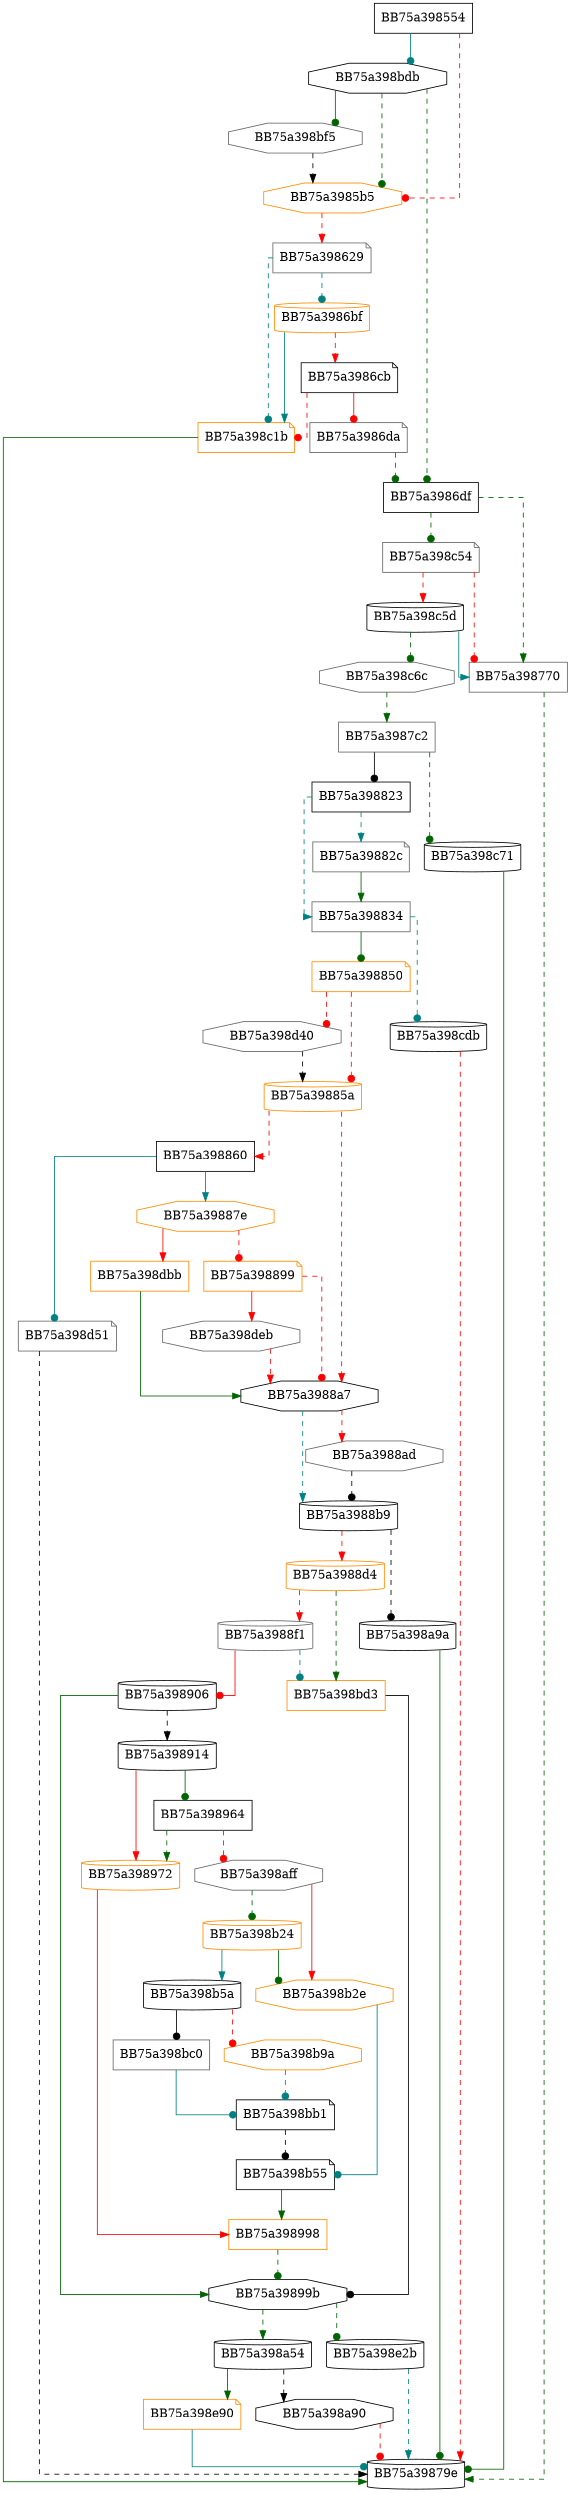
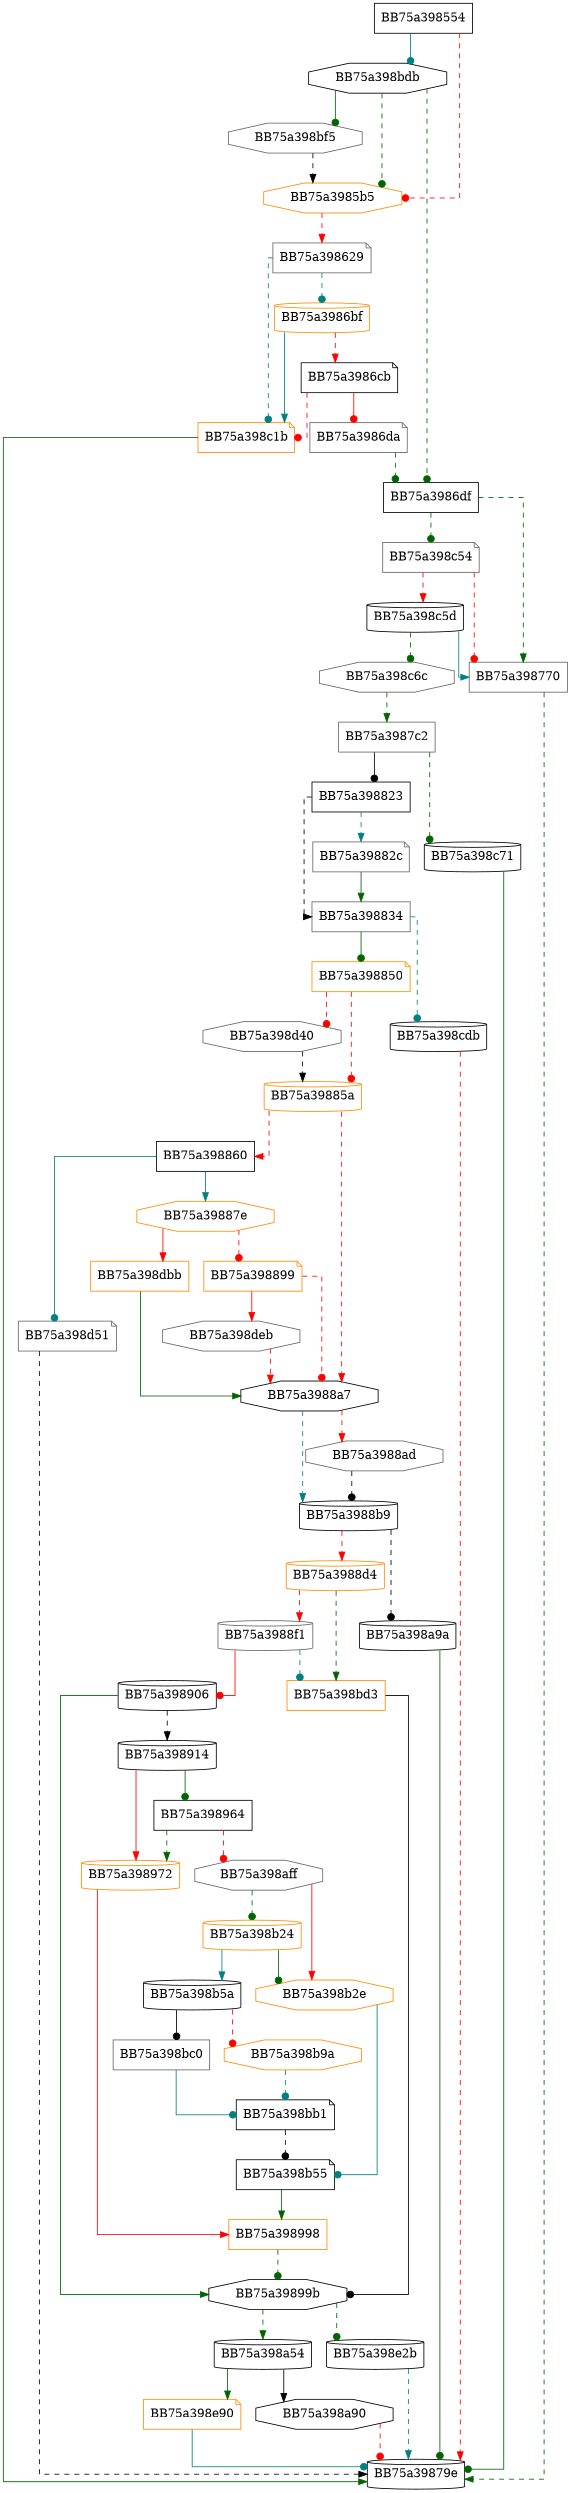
(304, 853) -> (304, 853)
(284, 2382) -> (284, 2382)
